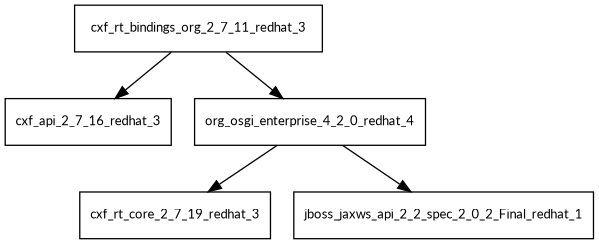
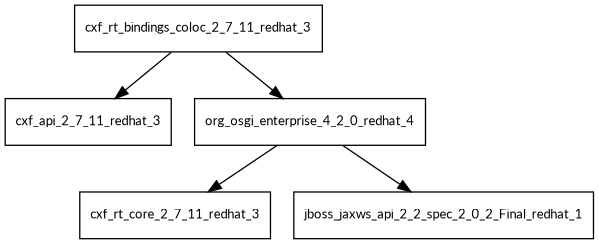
(198, 29) -> (198, 29)
(88, 122) -> (88, 122)
(175, 215) -> (175, 215)
